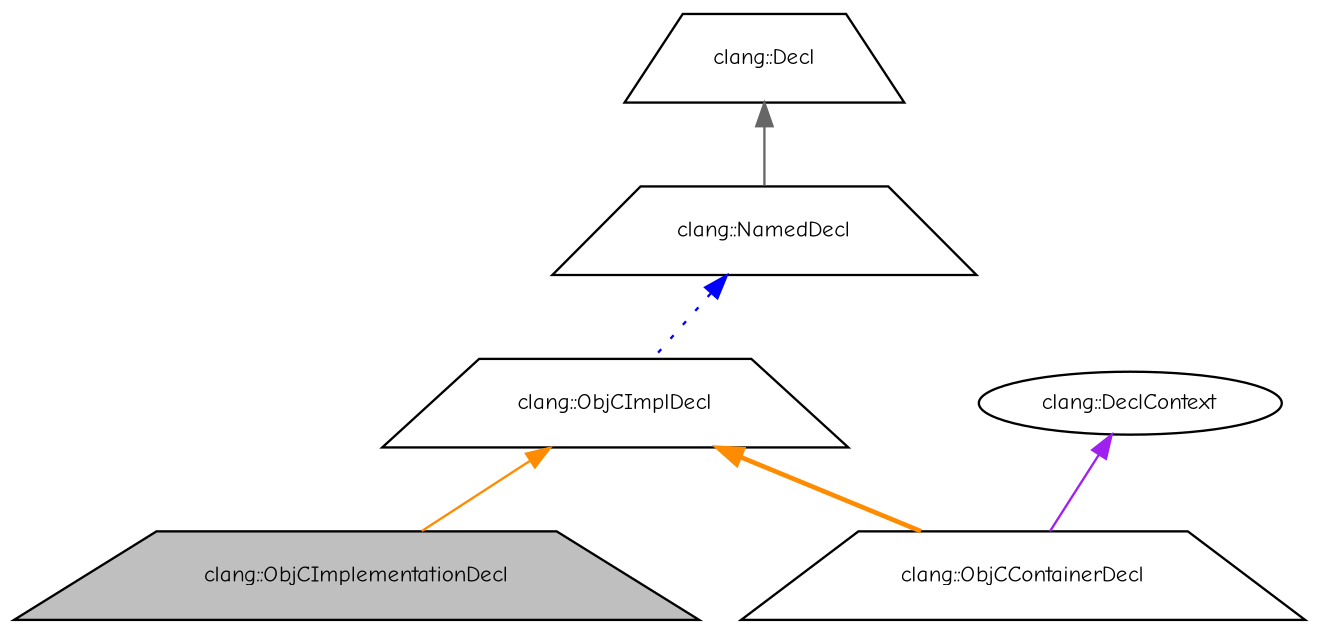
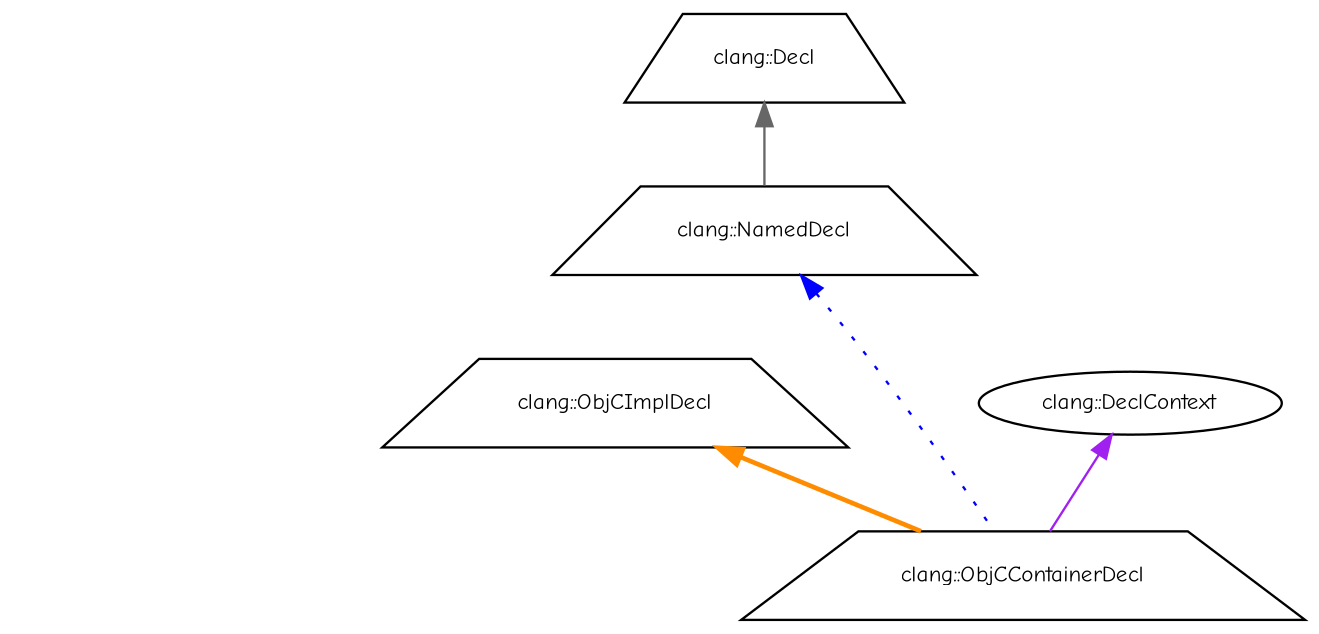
(682, 326) -> (908, 410)
(357, 576) -> none
